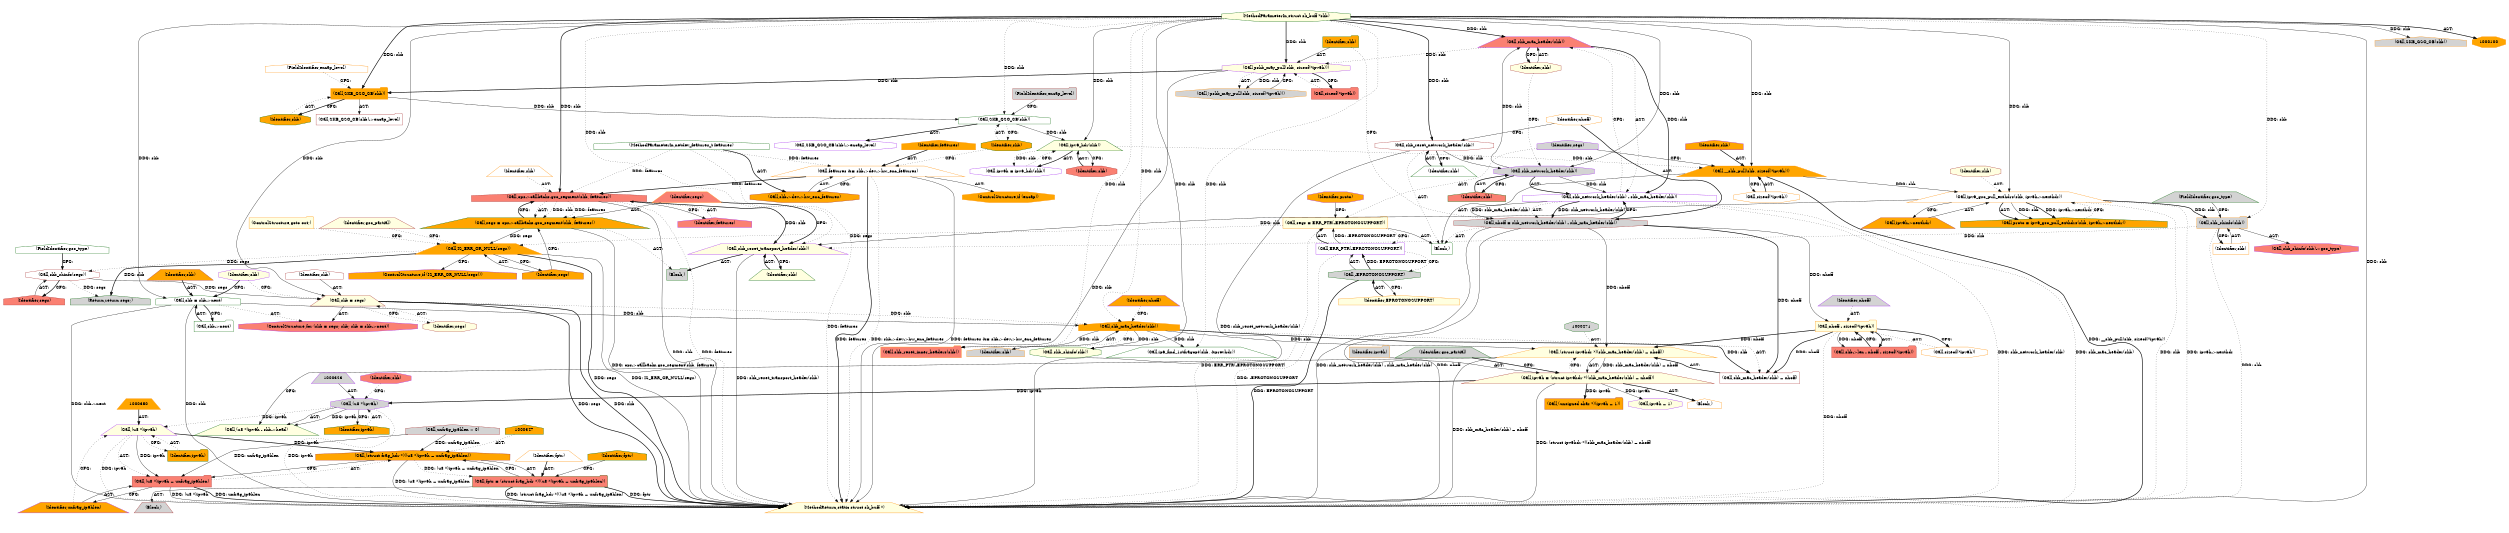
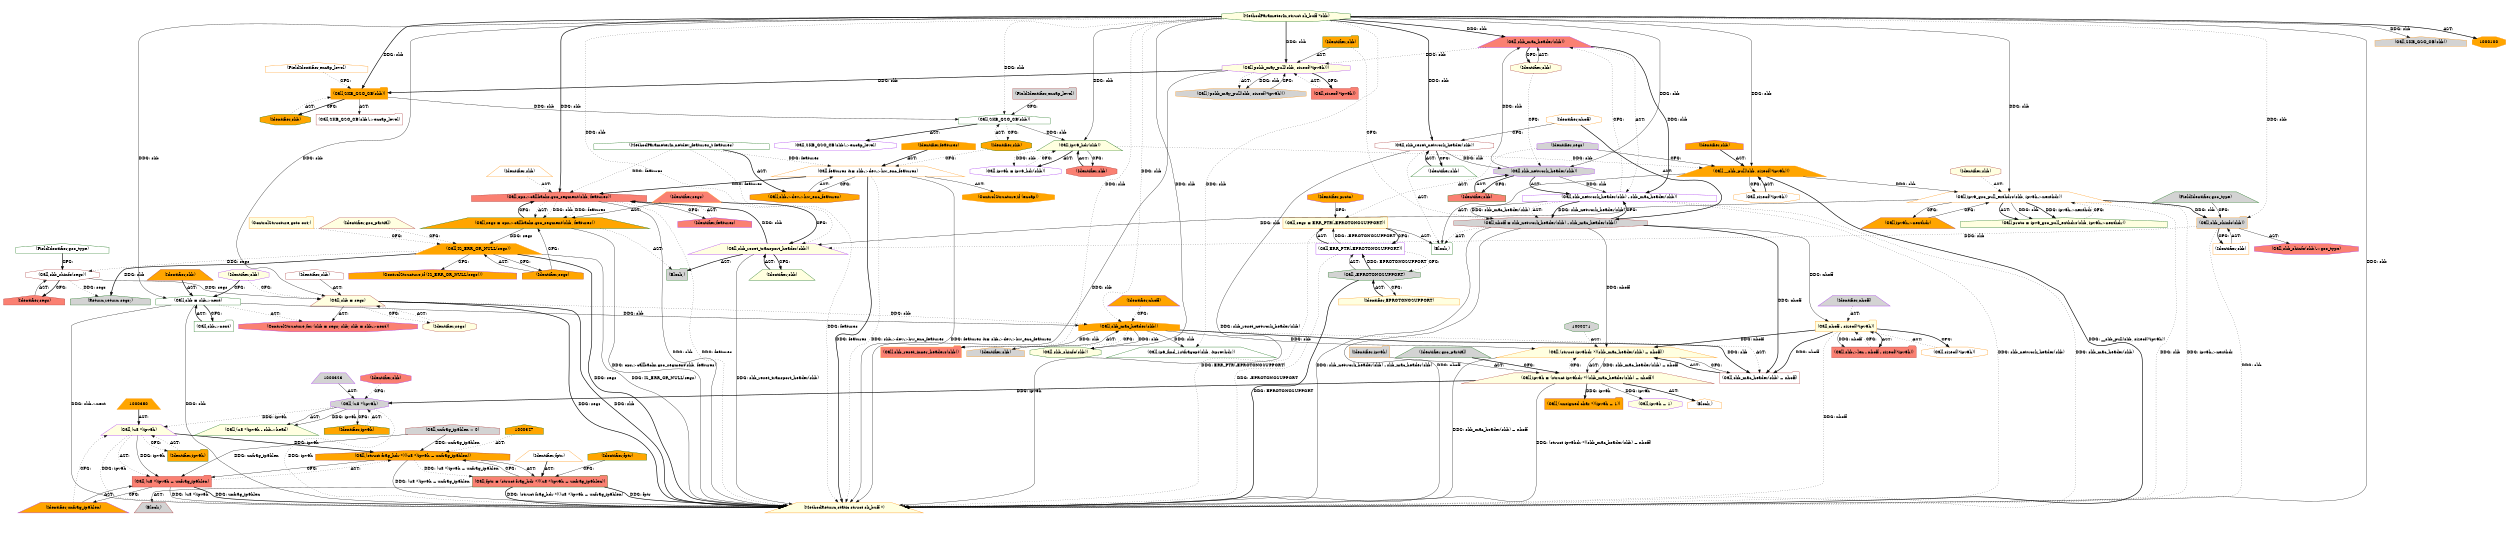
(722, 207) -> (711, 207)
(1970, 210) -> (1970, 210)
(2064, 223) -> (2064, 223)
(903, 233) -> none
(1396, 233) -> (1396, 233)
(1865, 340) -> (1865, 340)
(868, 366) -> (1704, 364)
